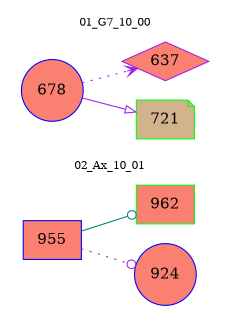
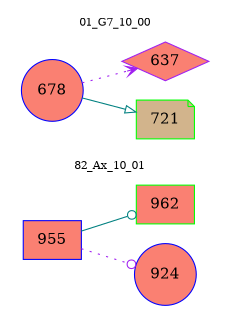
(104, 104) -> (104, 104)
(110, 166) -> (110, 166)
